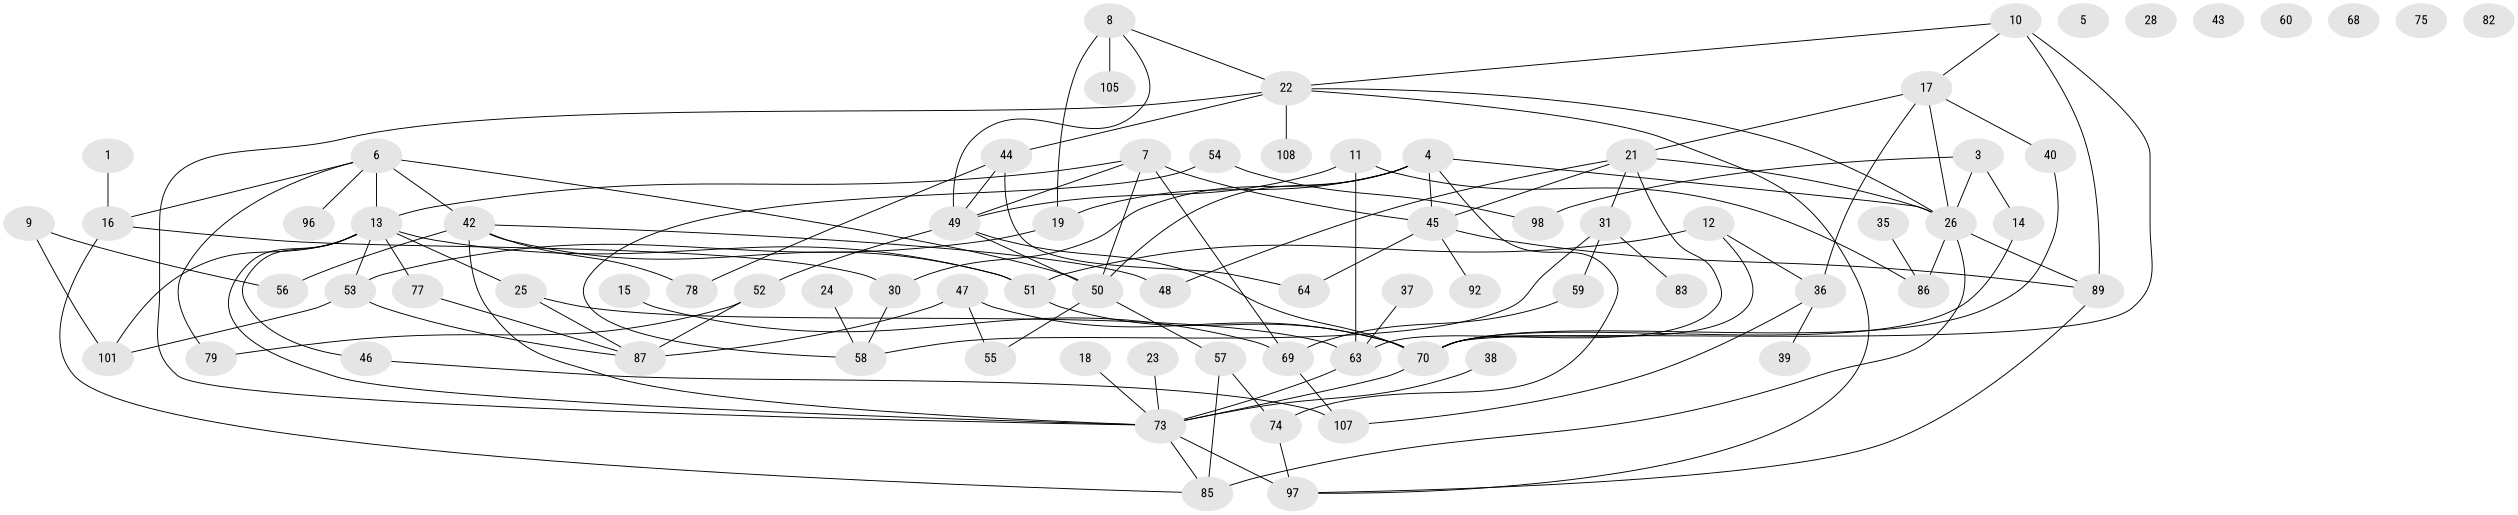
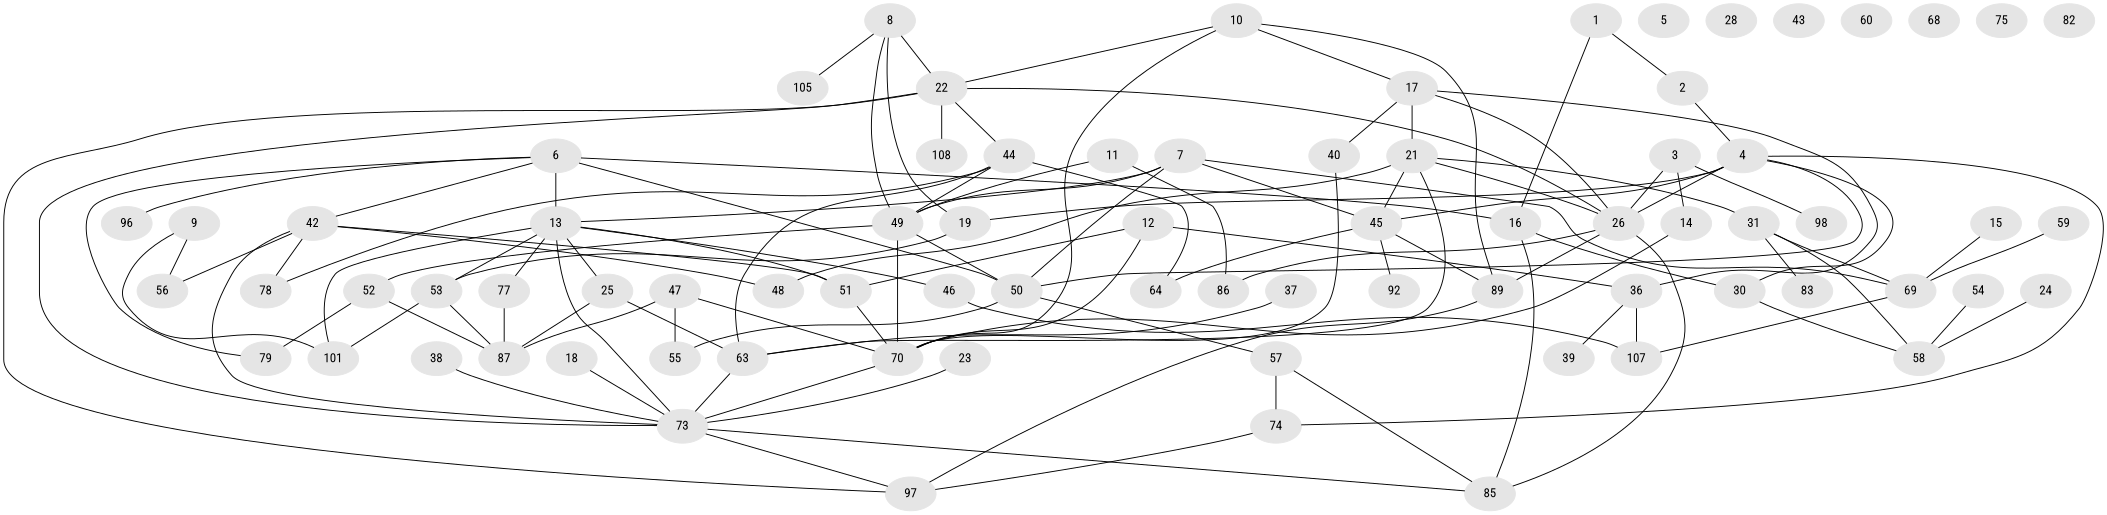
none -> (1682, 88)
(1374, 194) -> none
(1883, 223) -> none
(1356, 257) -> (847, 202)
(1589, 263) -> (1831, 258)
